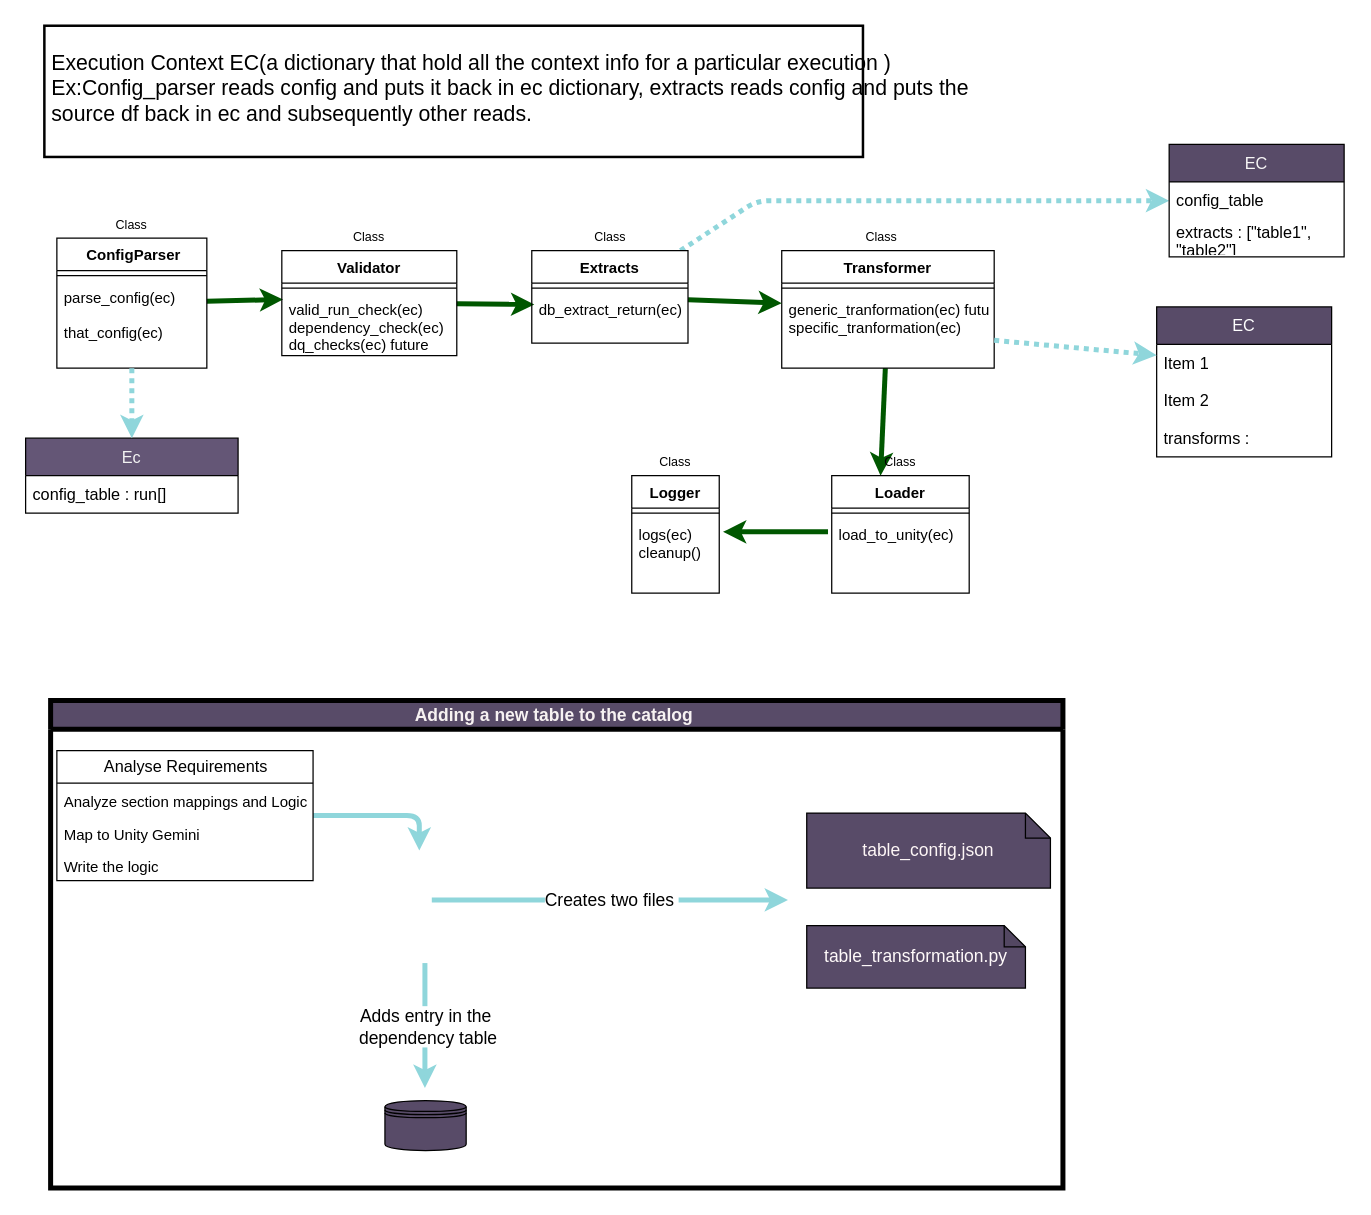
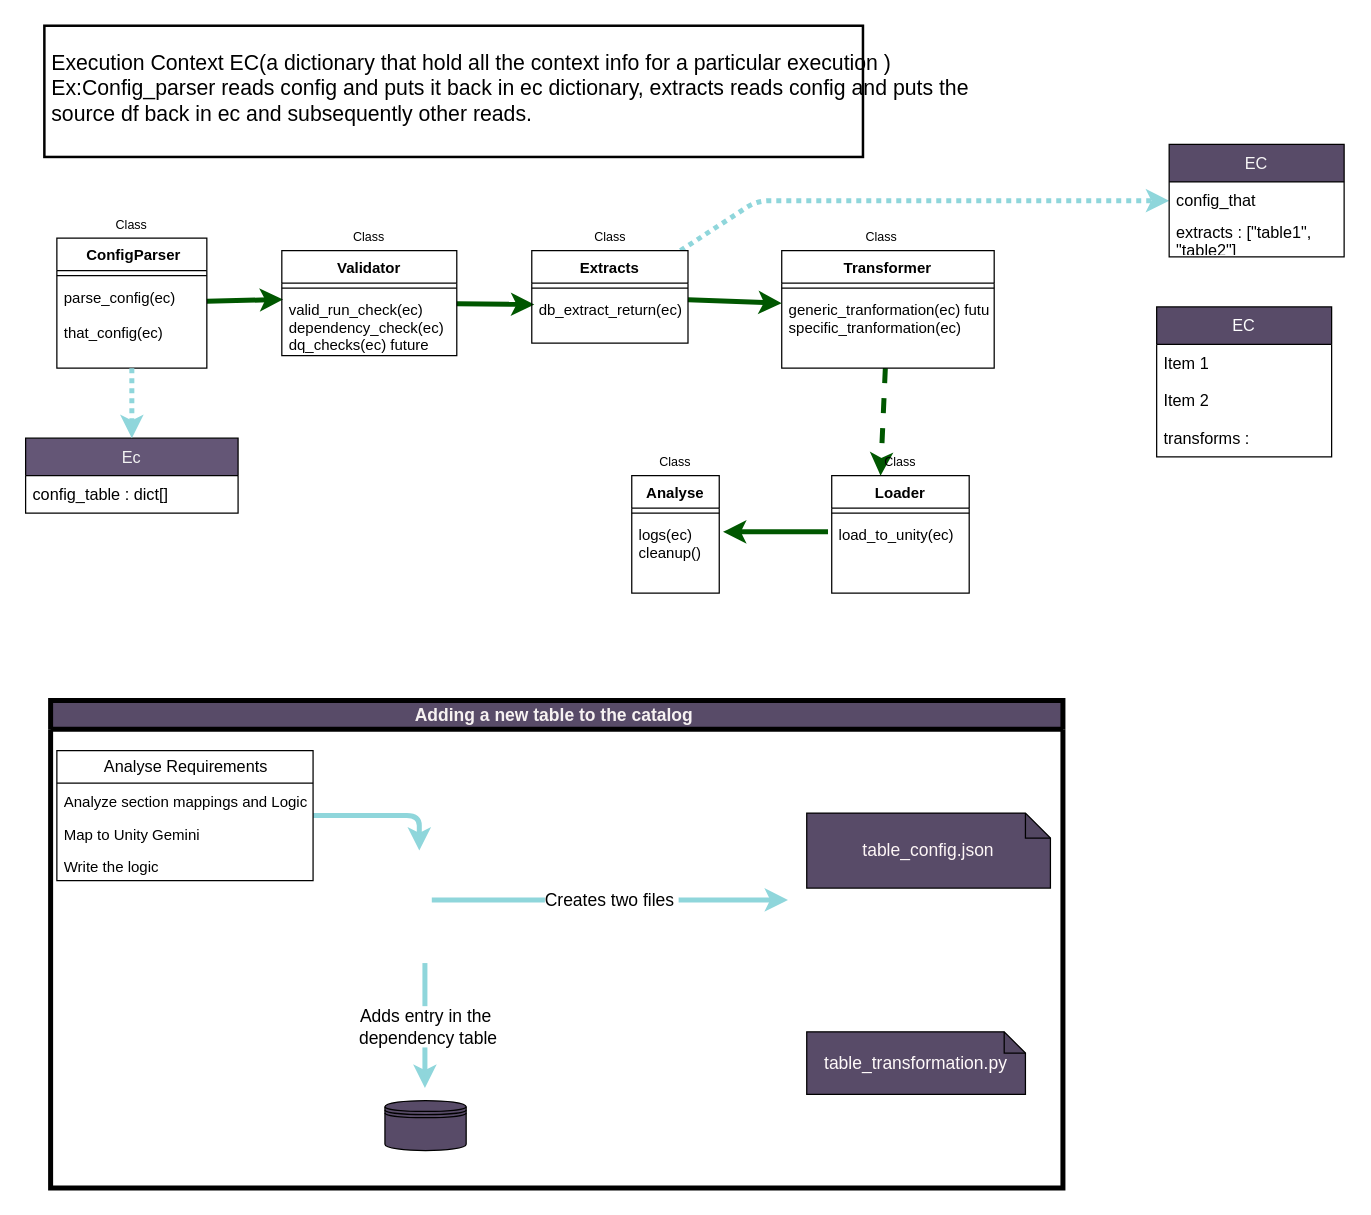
(1227, 201) -> (1225, 201)
(1069, 347) -> none
(885, 390) -> (885, 390)
(675, 493) -> (675, 493)
(114, 494) -> (116, 494)
(916, 957) -> (916, 1063)
